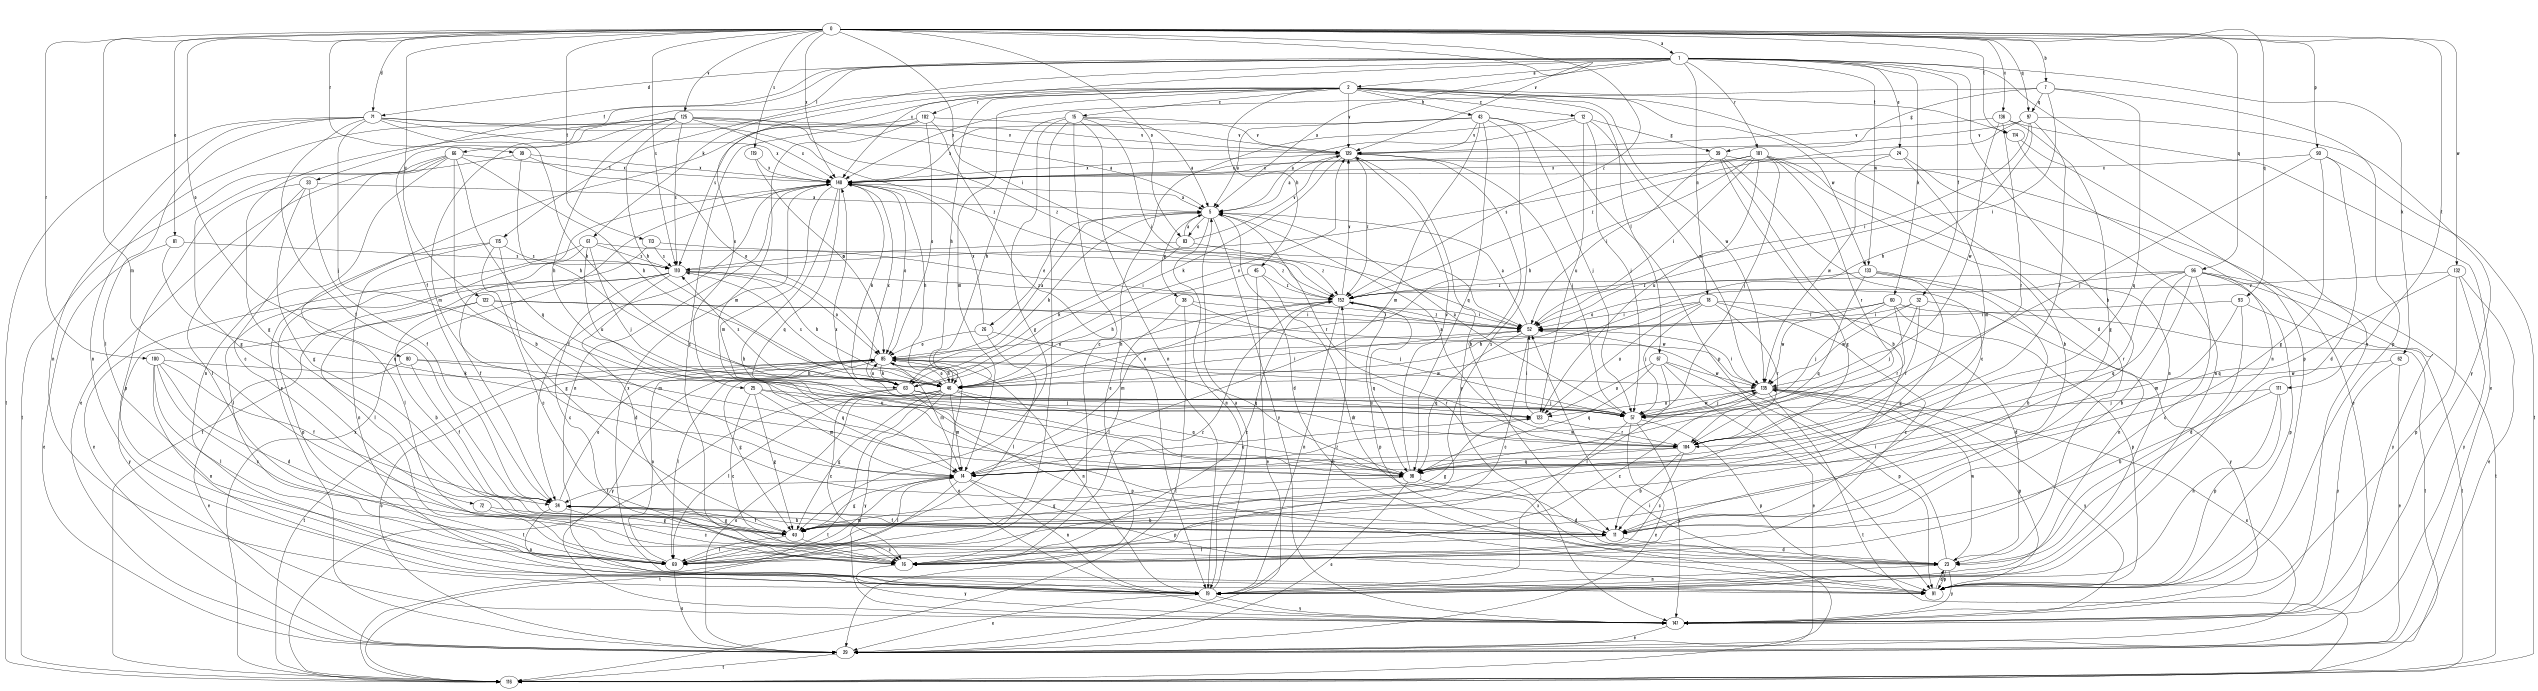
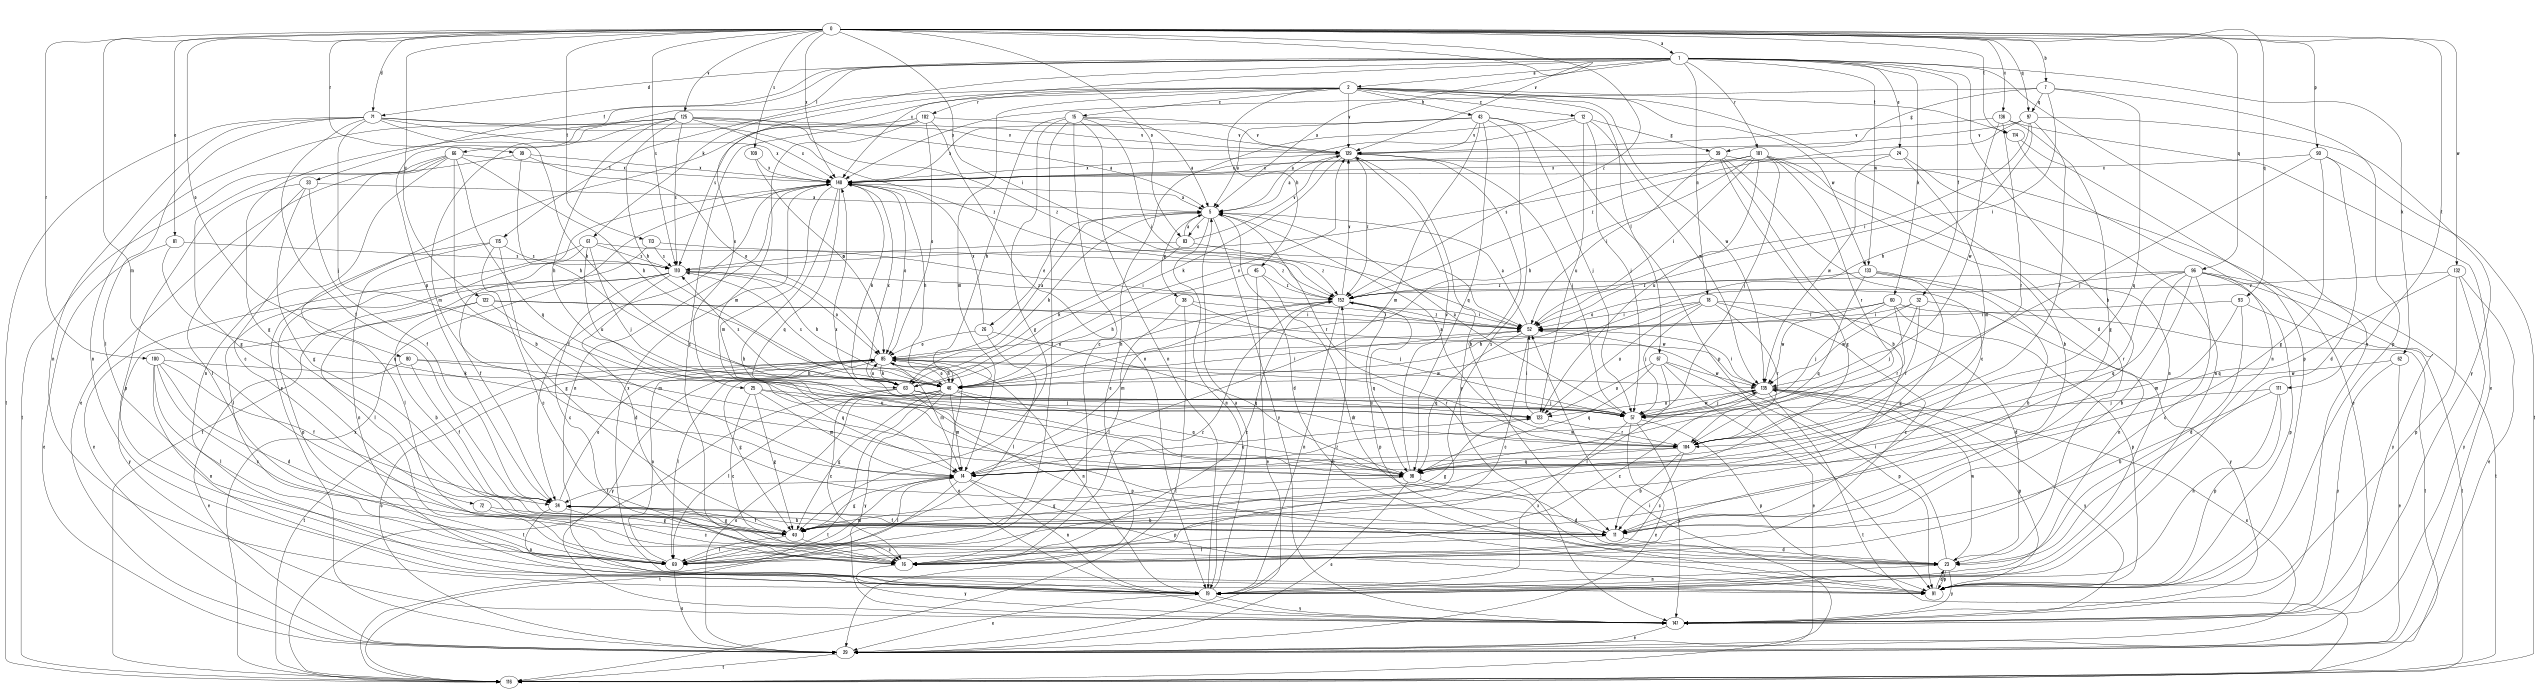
(989, 102) -> none
(754, 154) -> (754, 154)
(427, 286) -> (427, 286)
